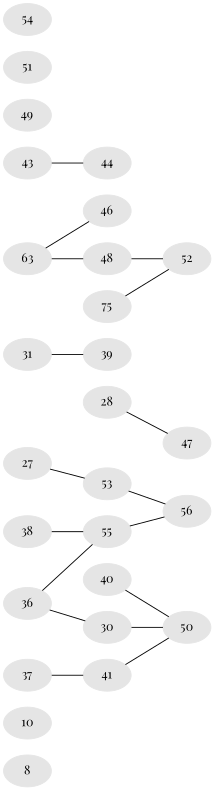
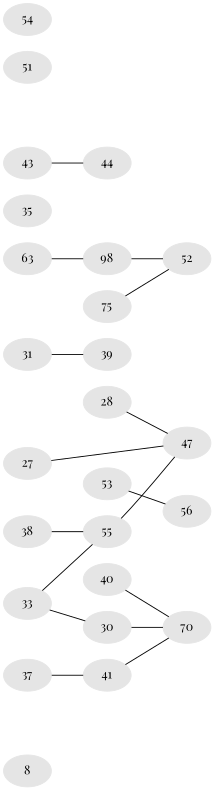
(27, 115) -> none
none -> (27, 211)
(107, 211) -> none
(107, 259) -> (107, 259)
(67, 474) -> (107, 453)
(147, 521) -> (148, 488)
(27, 603) -> (27, 603)
(187, 627) -> (187, 627)
(27, 723) -> none
